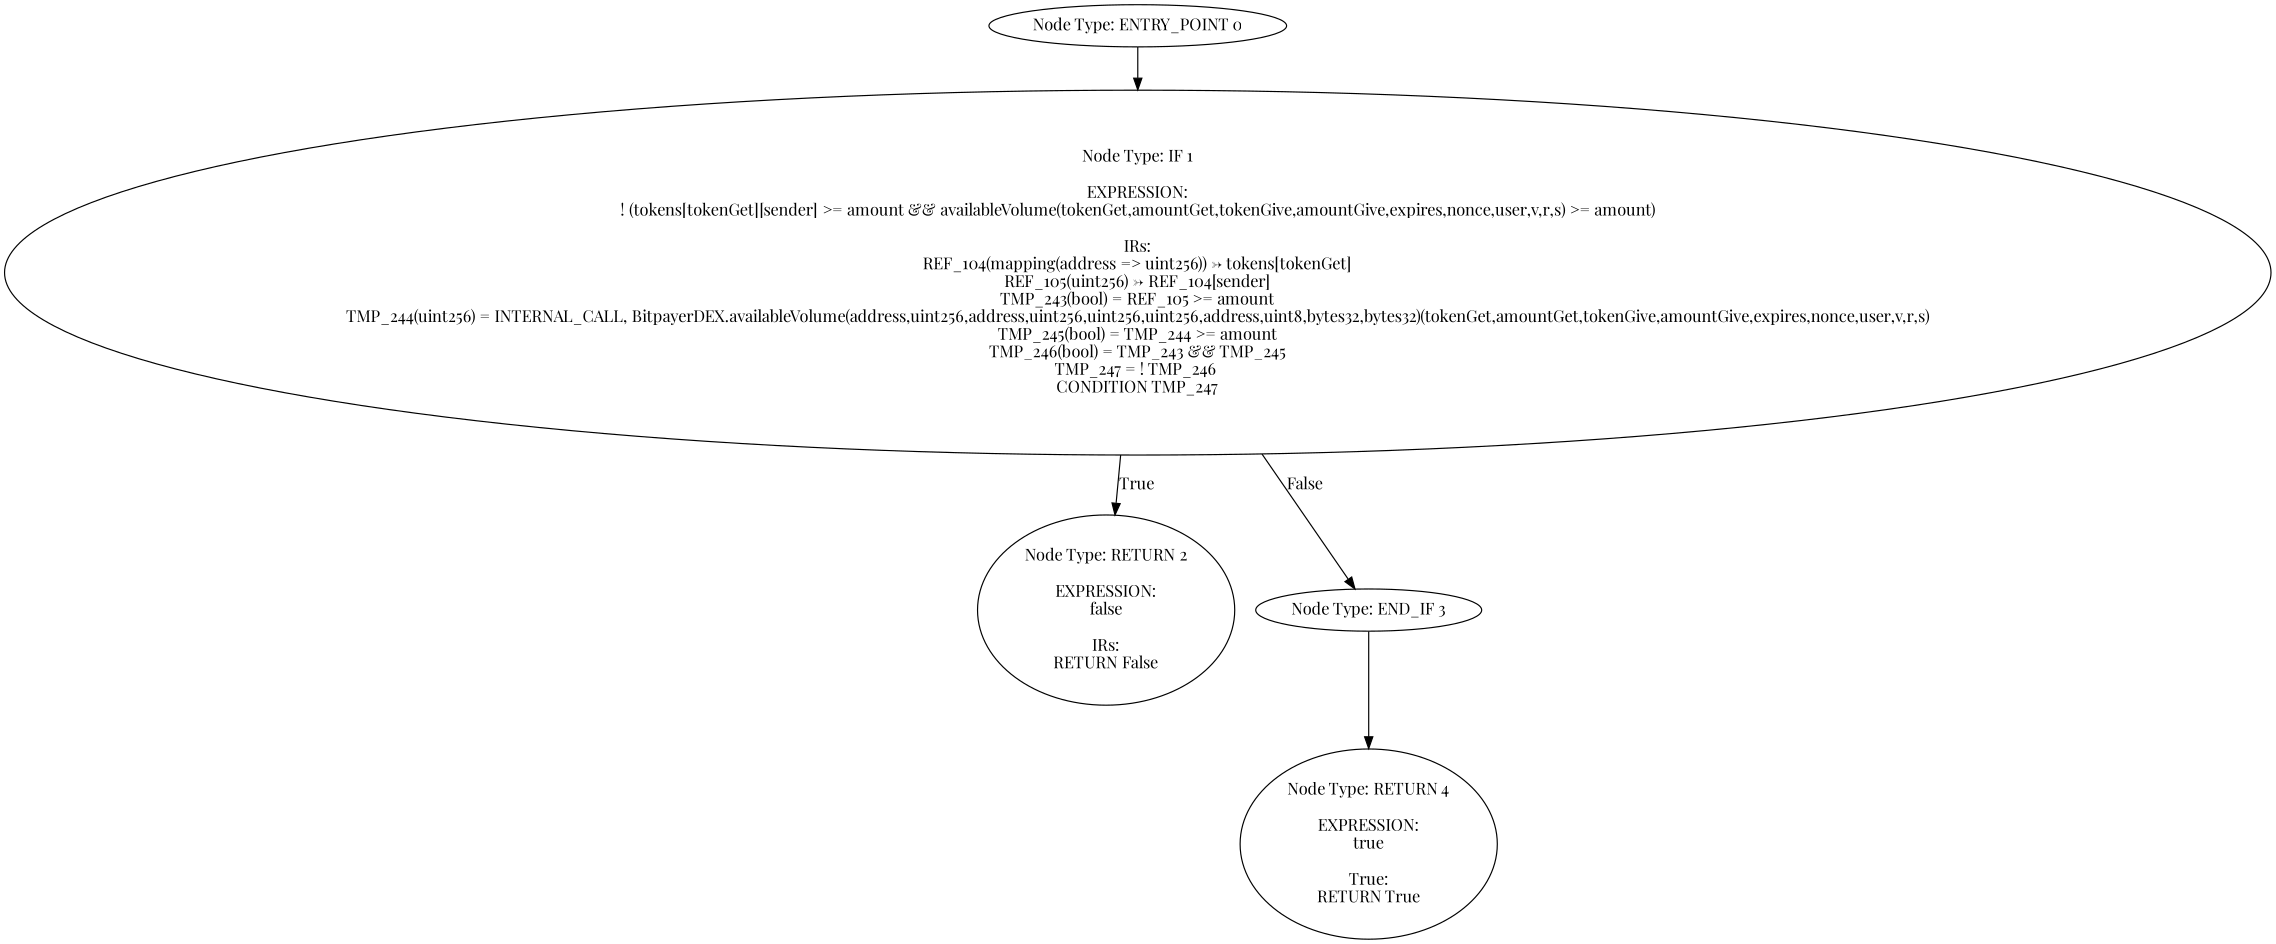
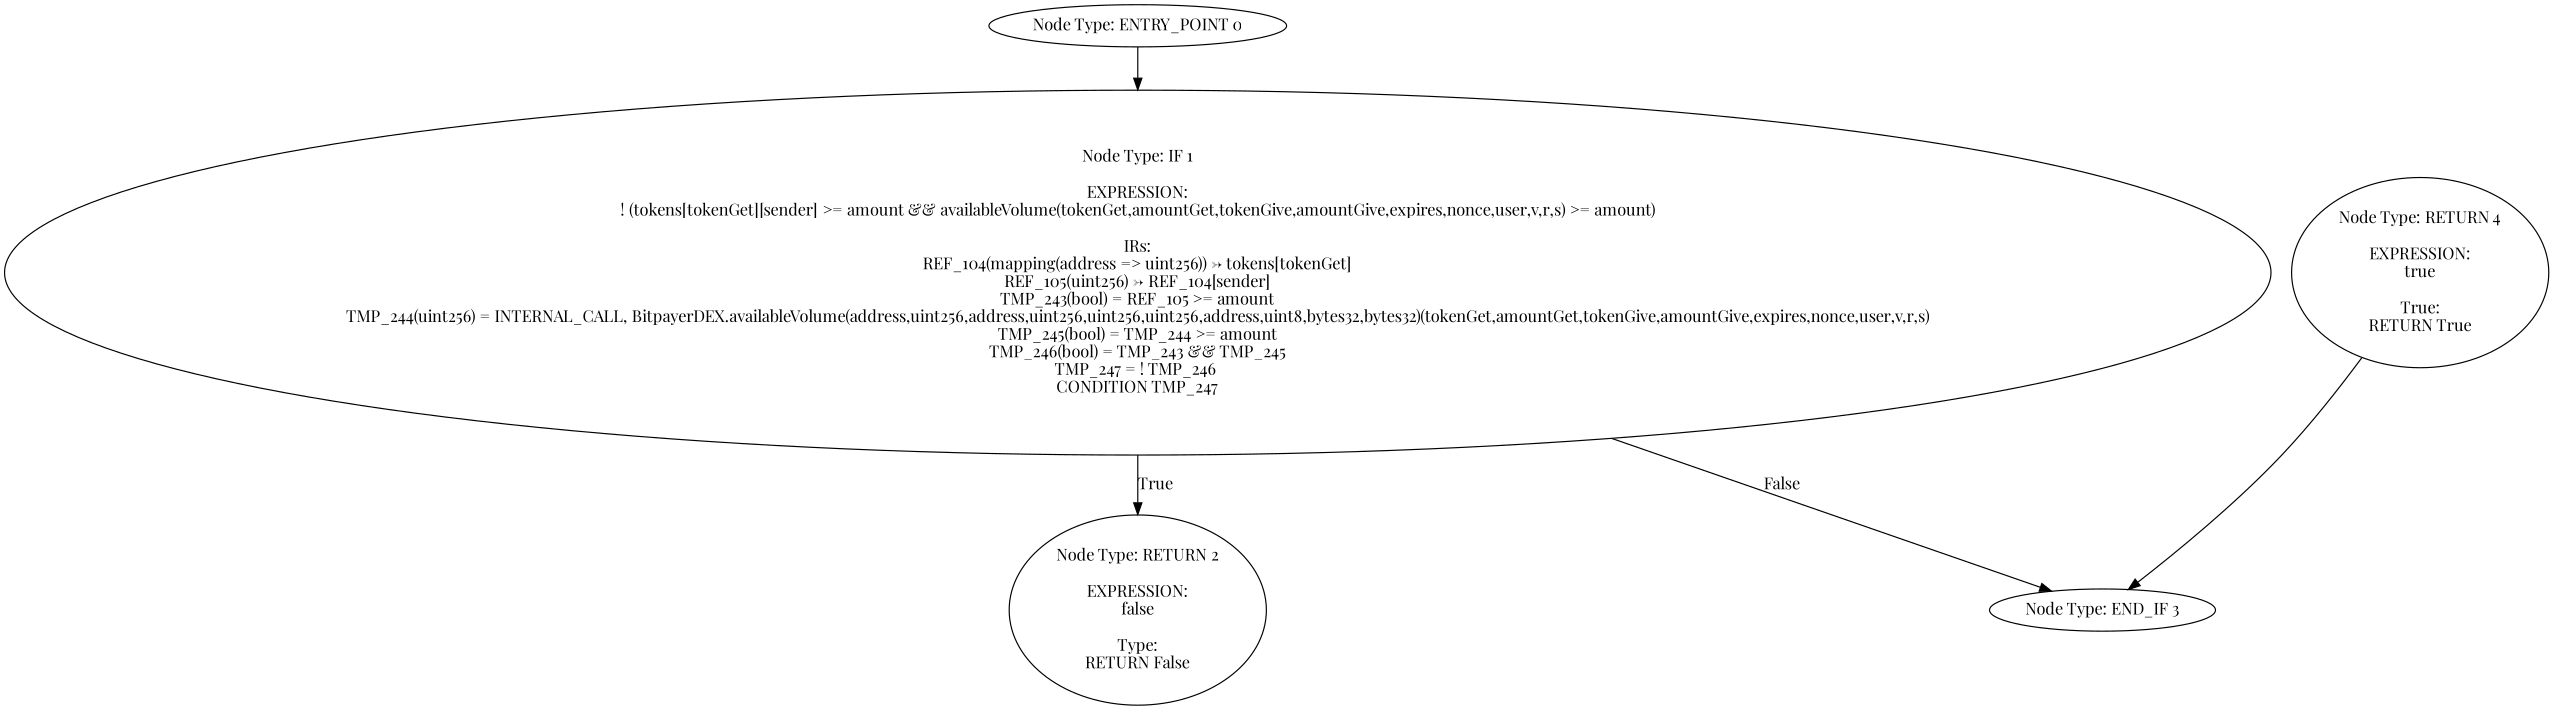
(1106, 610) -> (1138, 610)
(1369, 684) -> (2258, 479)
